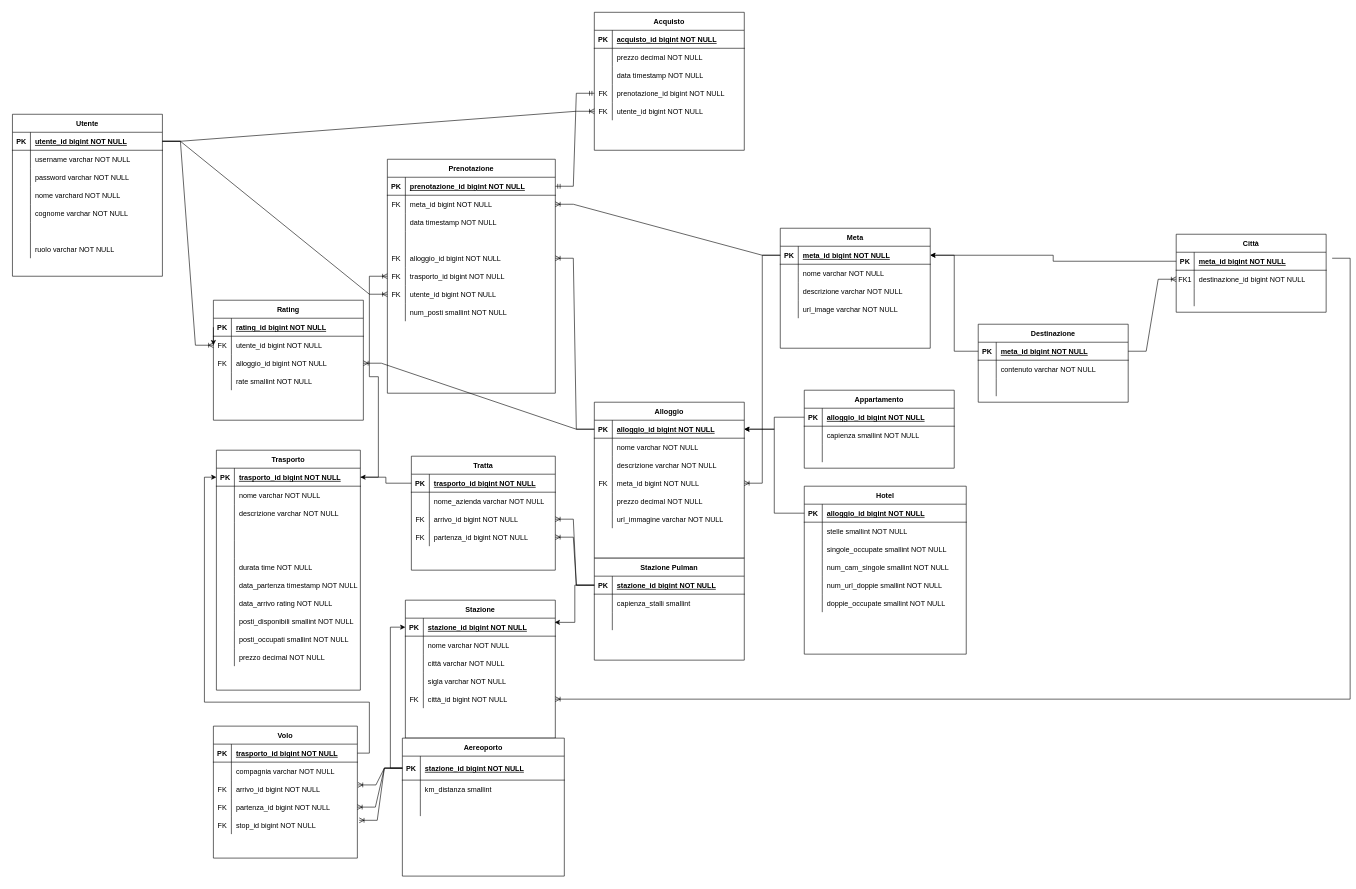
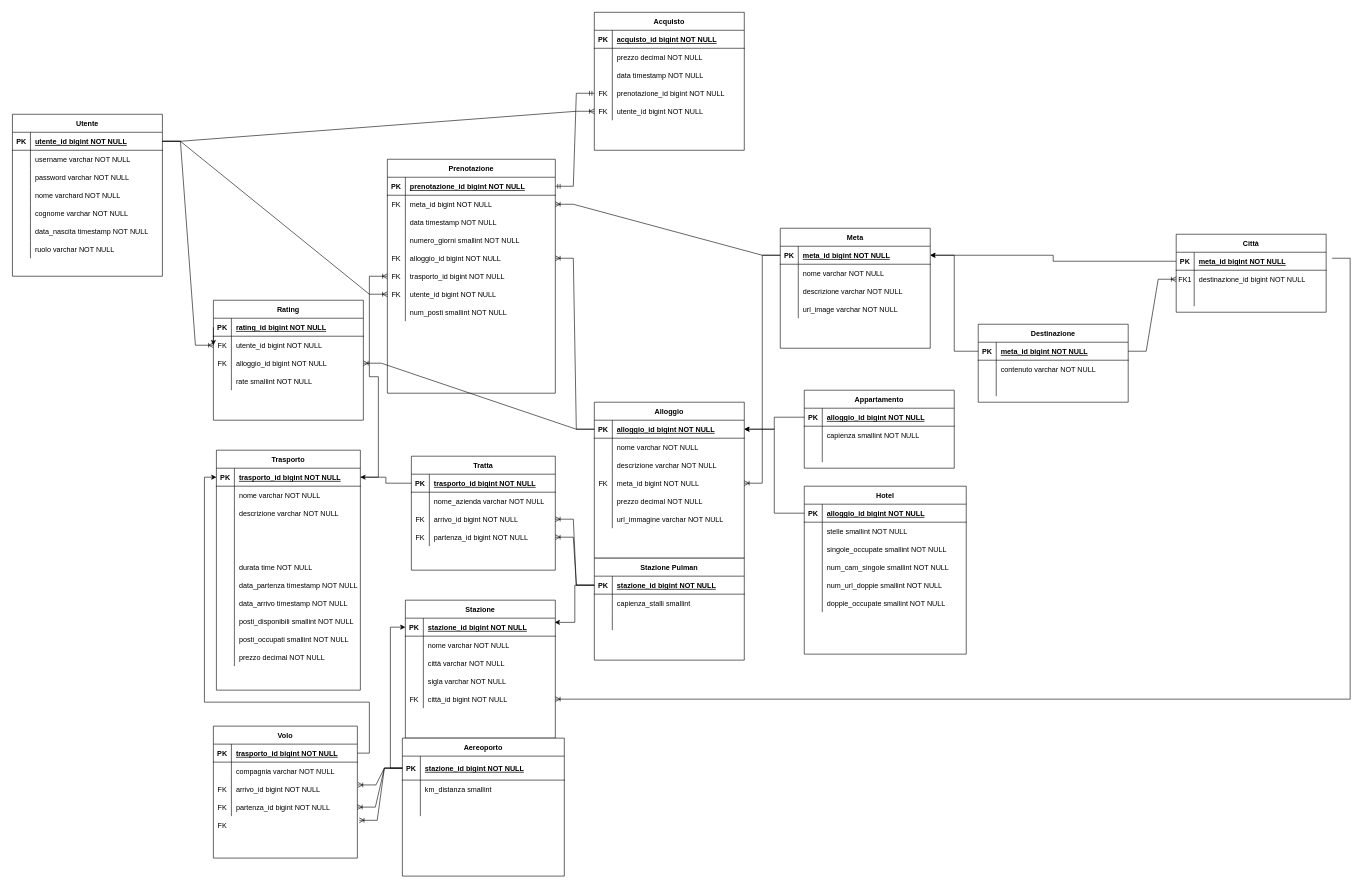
none -> (96, 231)
none -> (480, 240)
(289, 604) -> (295, 604)
(294, 825) -> none
